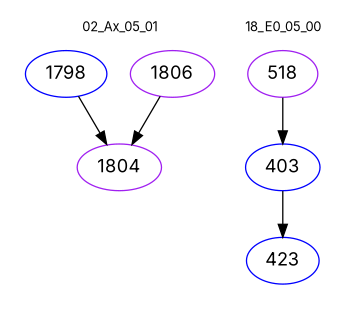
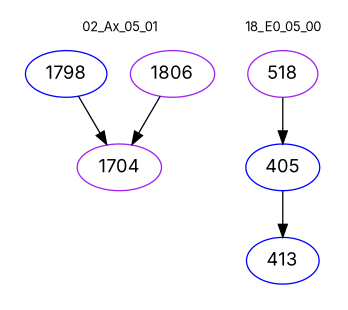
(119, 167) -> (119, 167)
(283, 167) -> (283, 167)
(283, 261) -> (283, 261)
